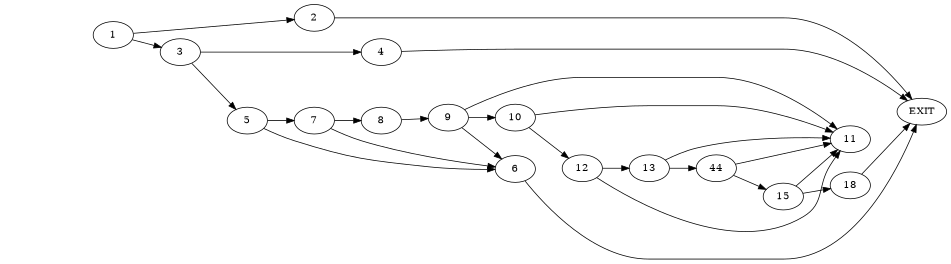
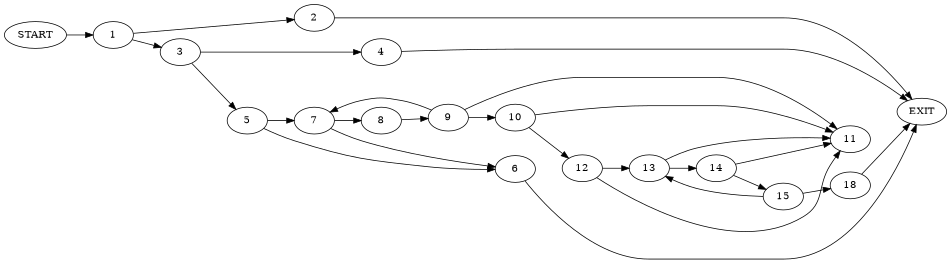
none -> (35, 35)
(479, 141) -> (384, 98)
(716, 168) -> (716, 168)
(814, 170) -> (717, 192)
